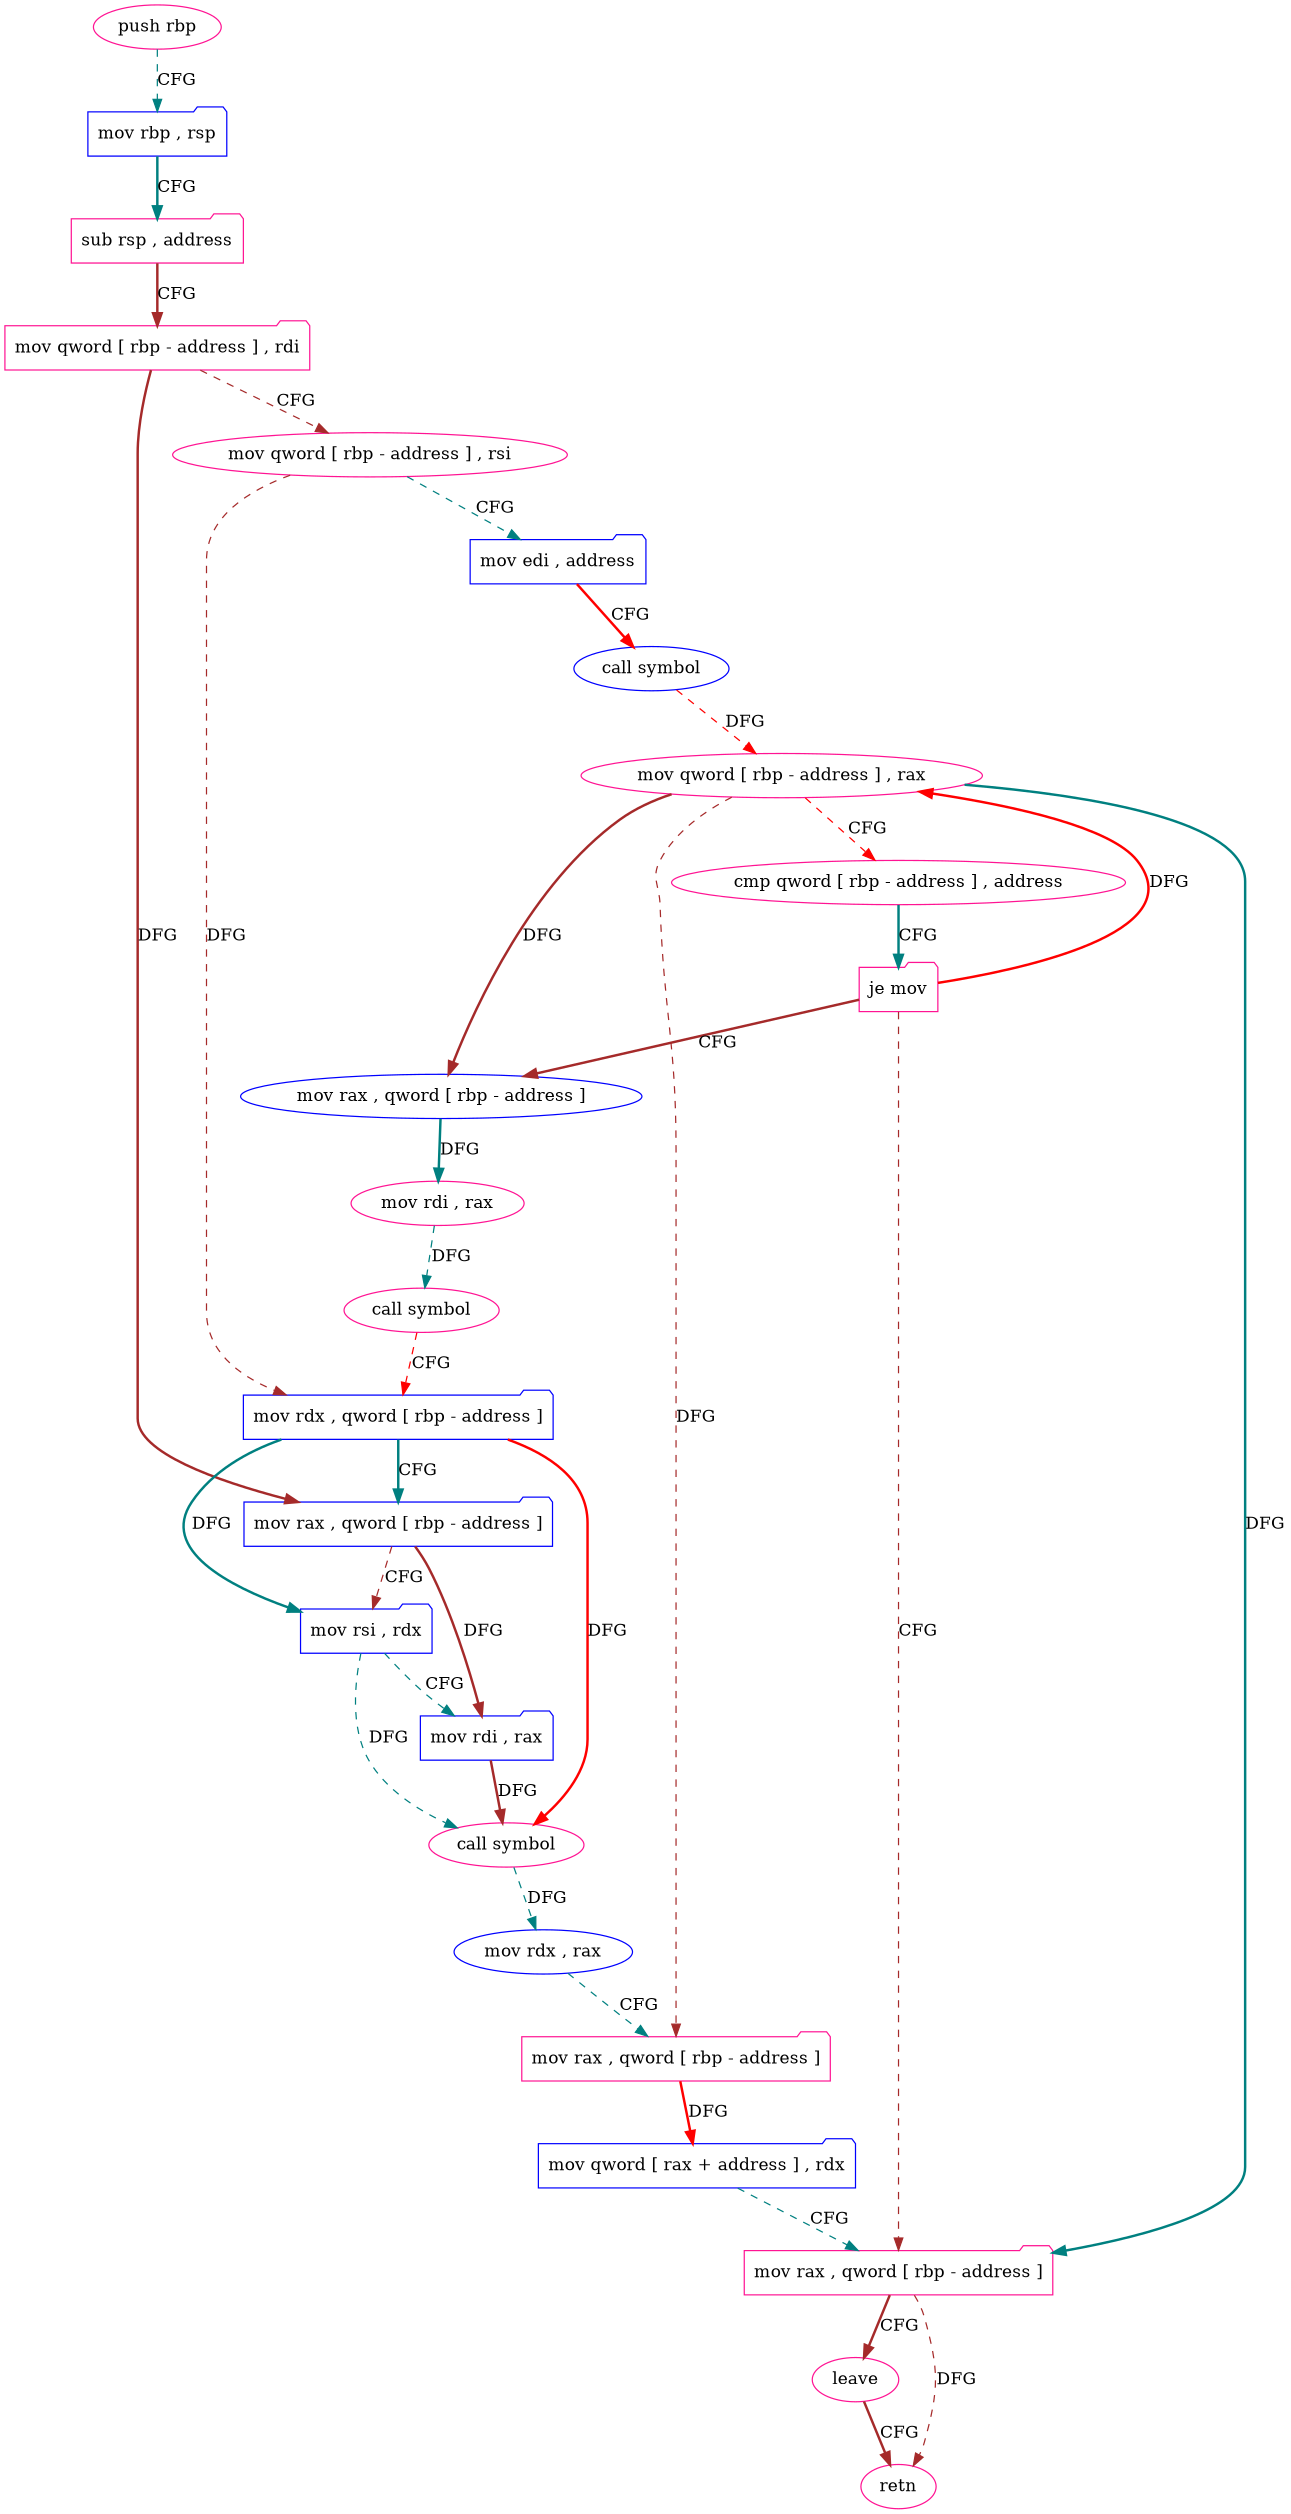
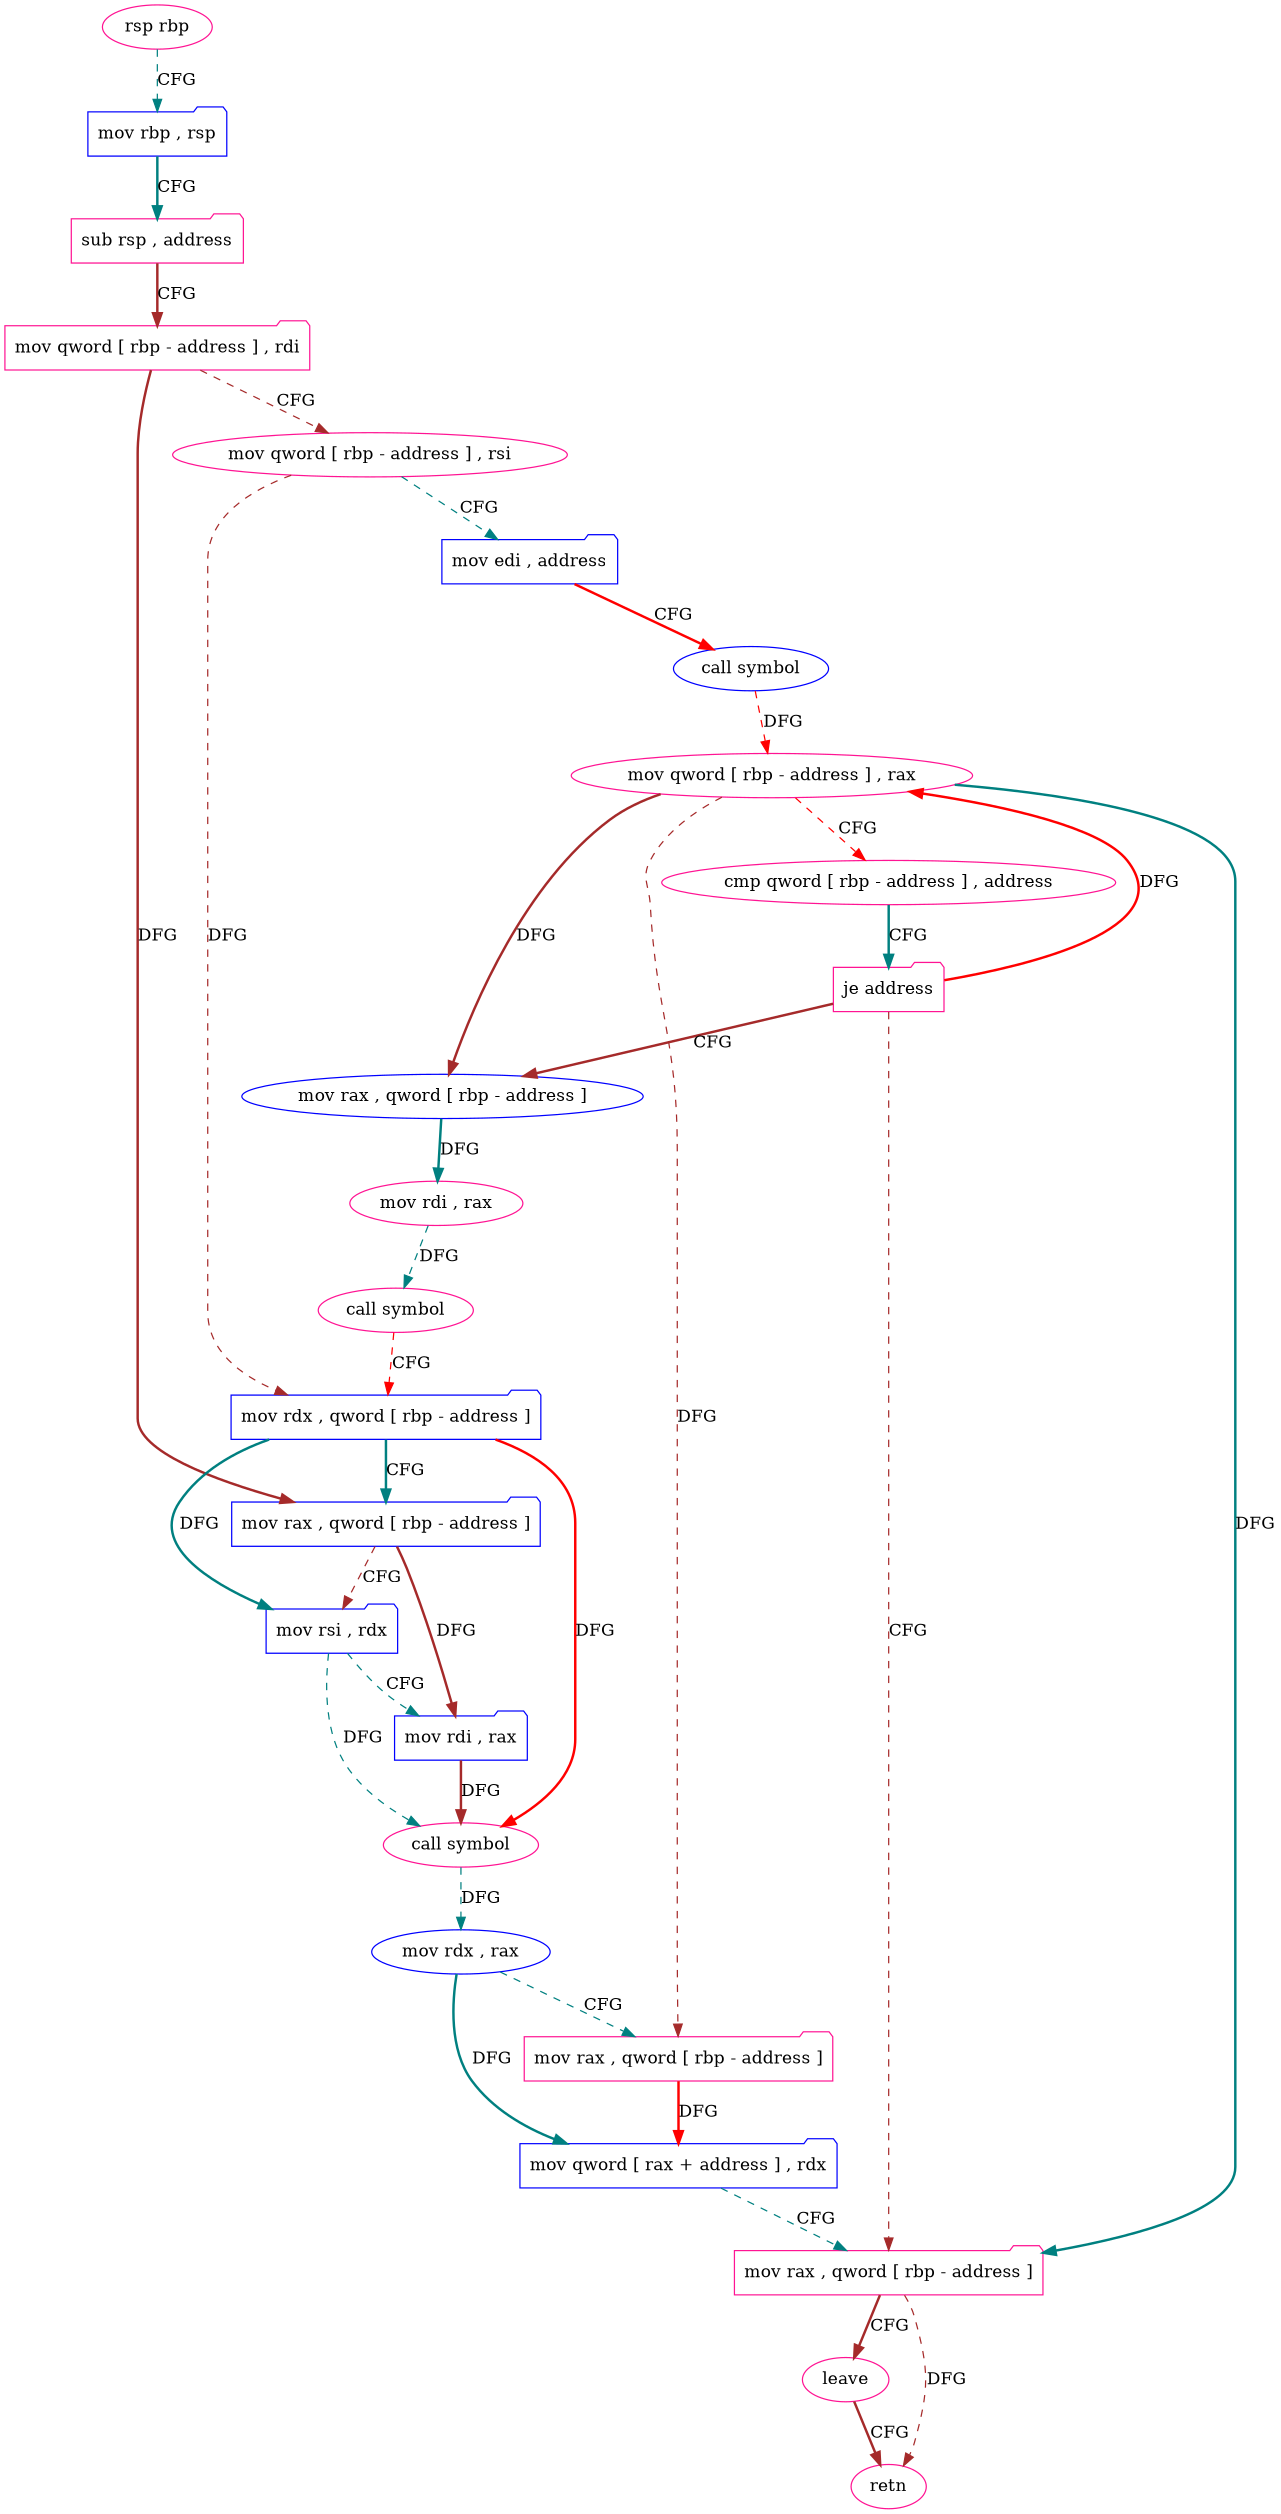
(157, 27) -> (157, 27)
(899, 989) -> (889, 989)
none -> (470, 2077)
